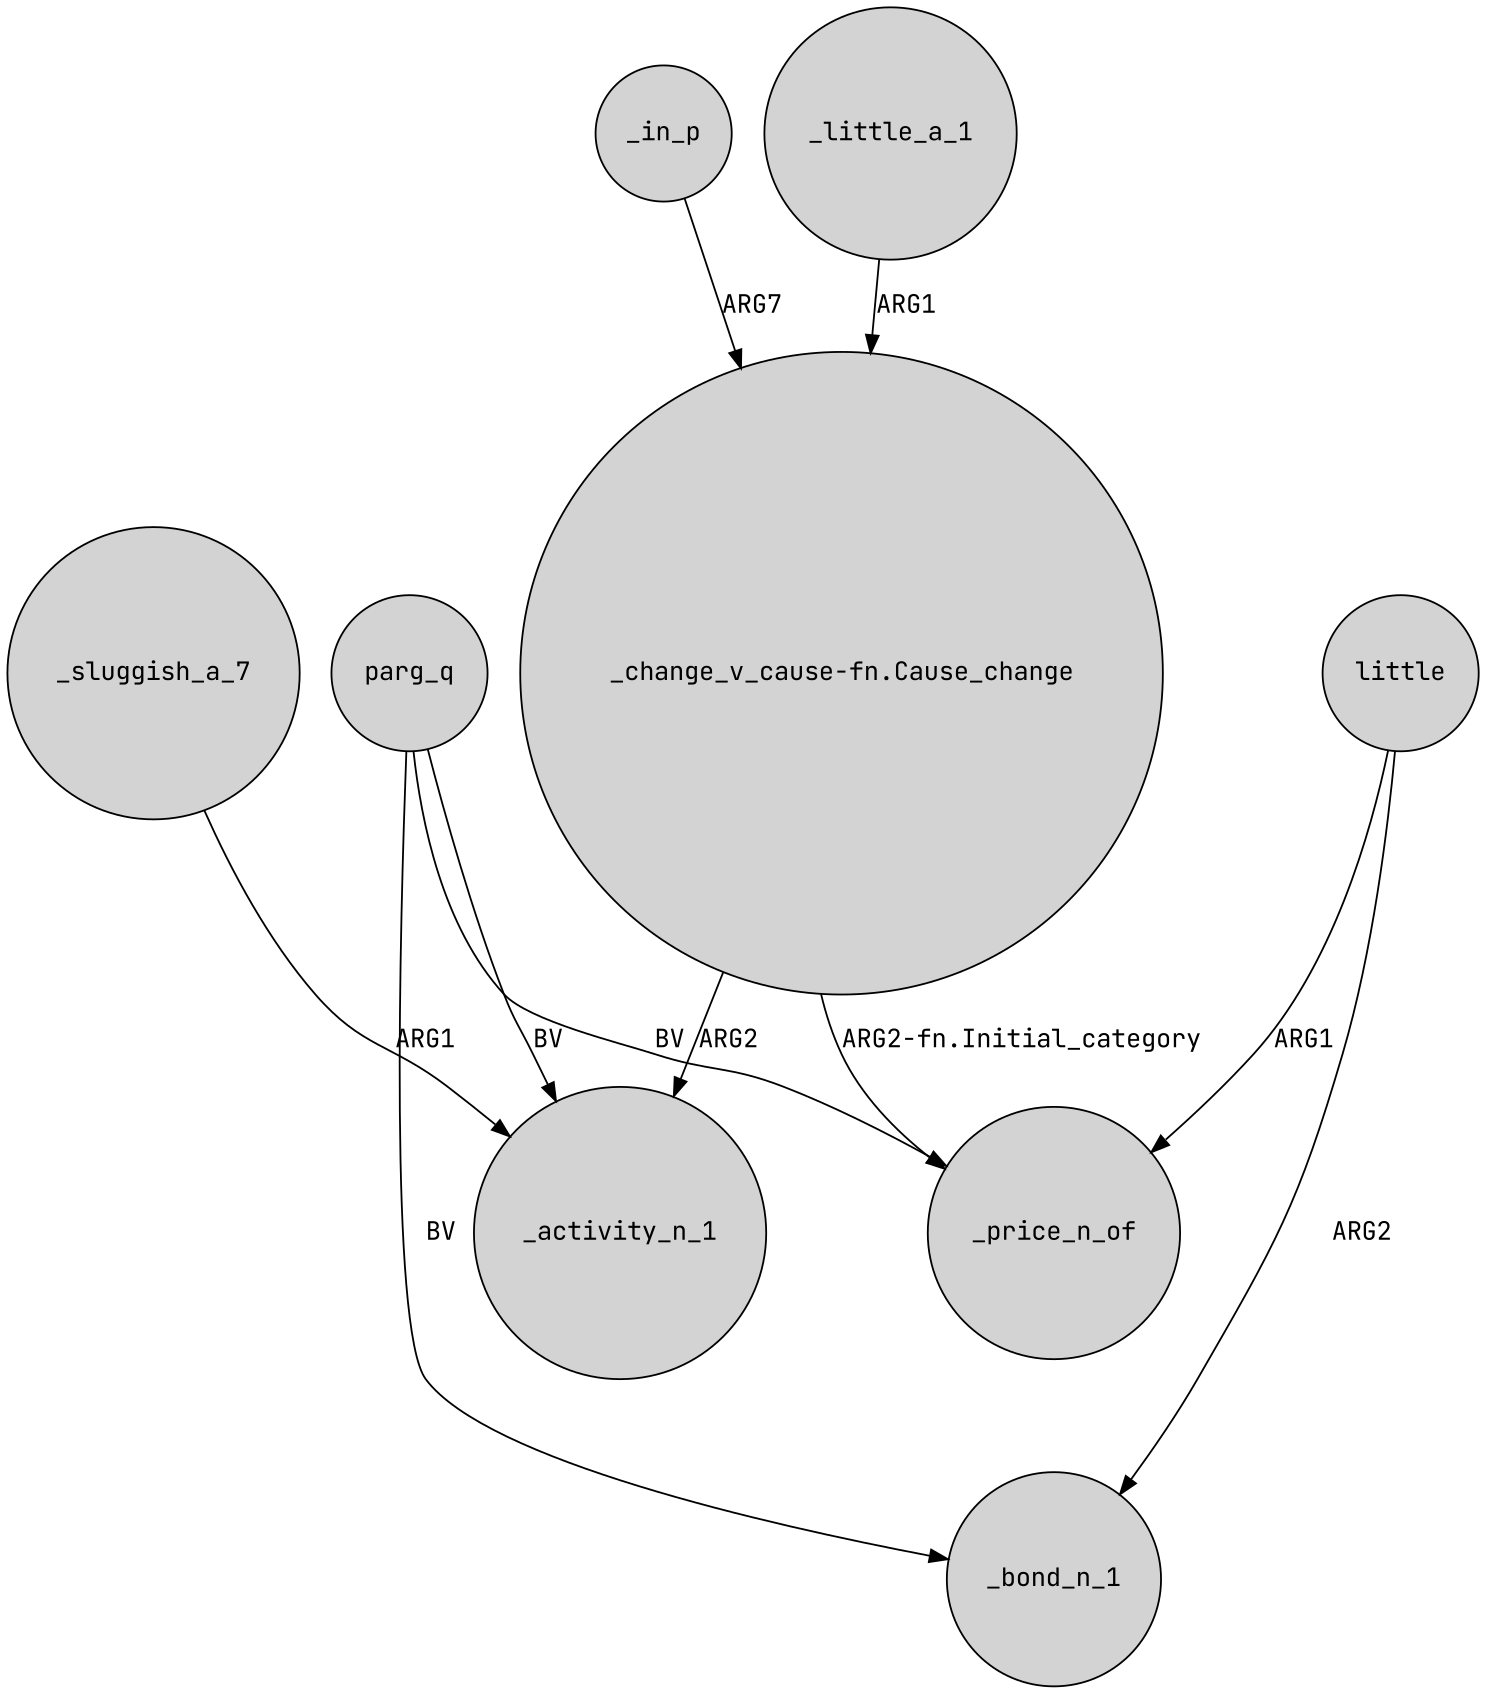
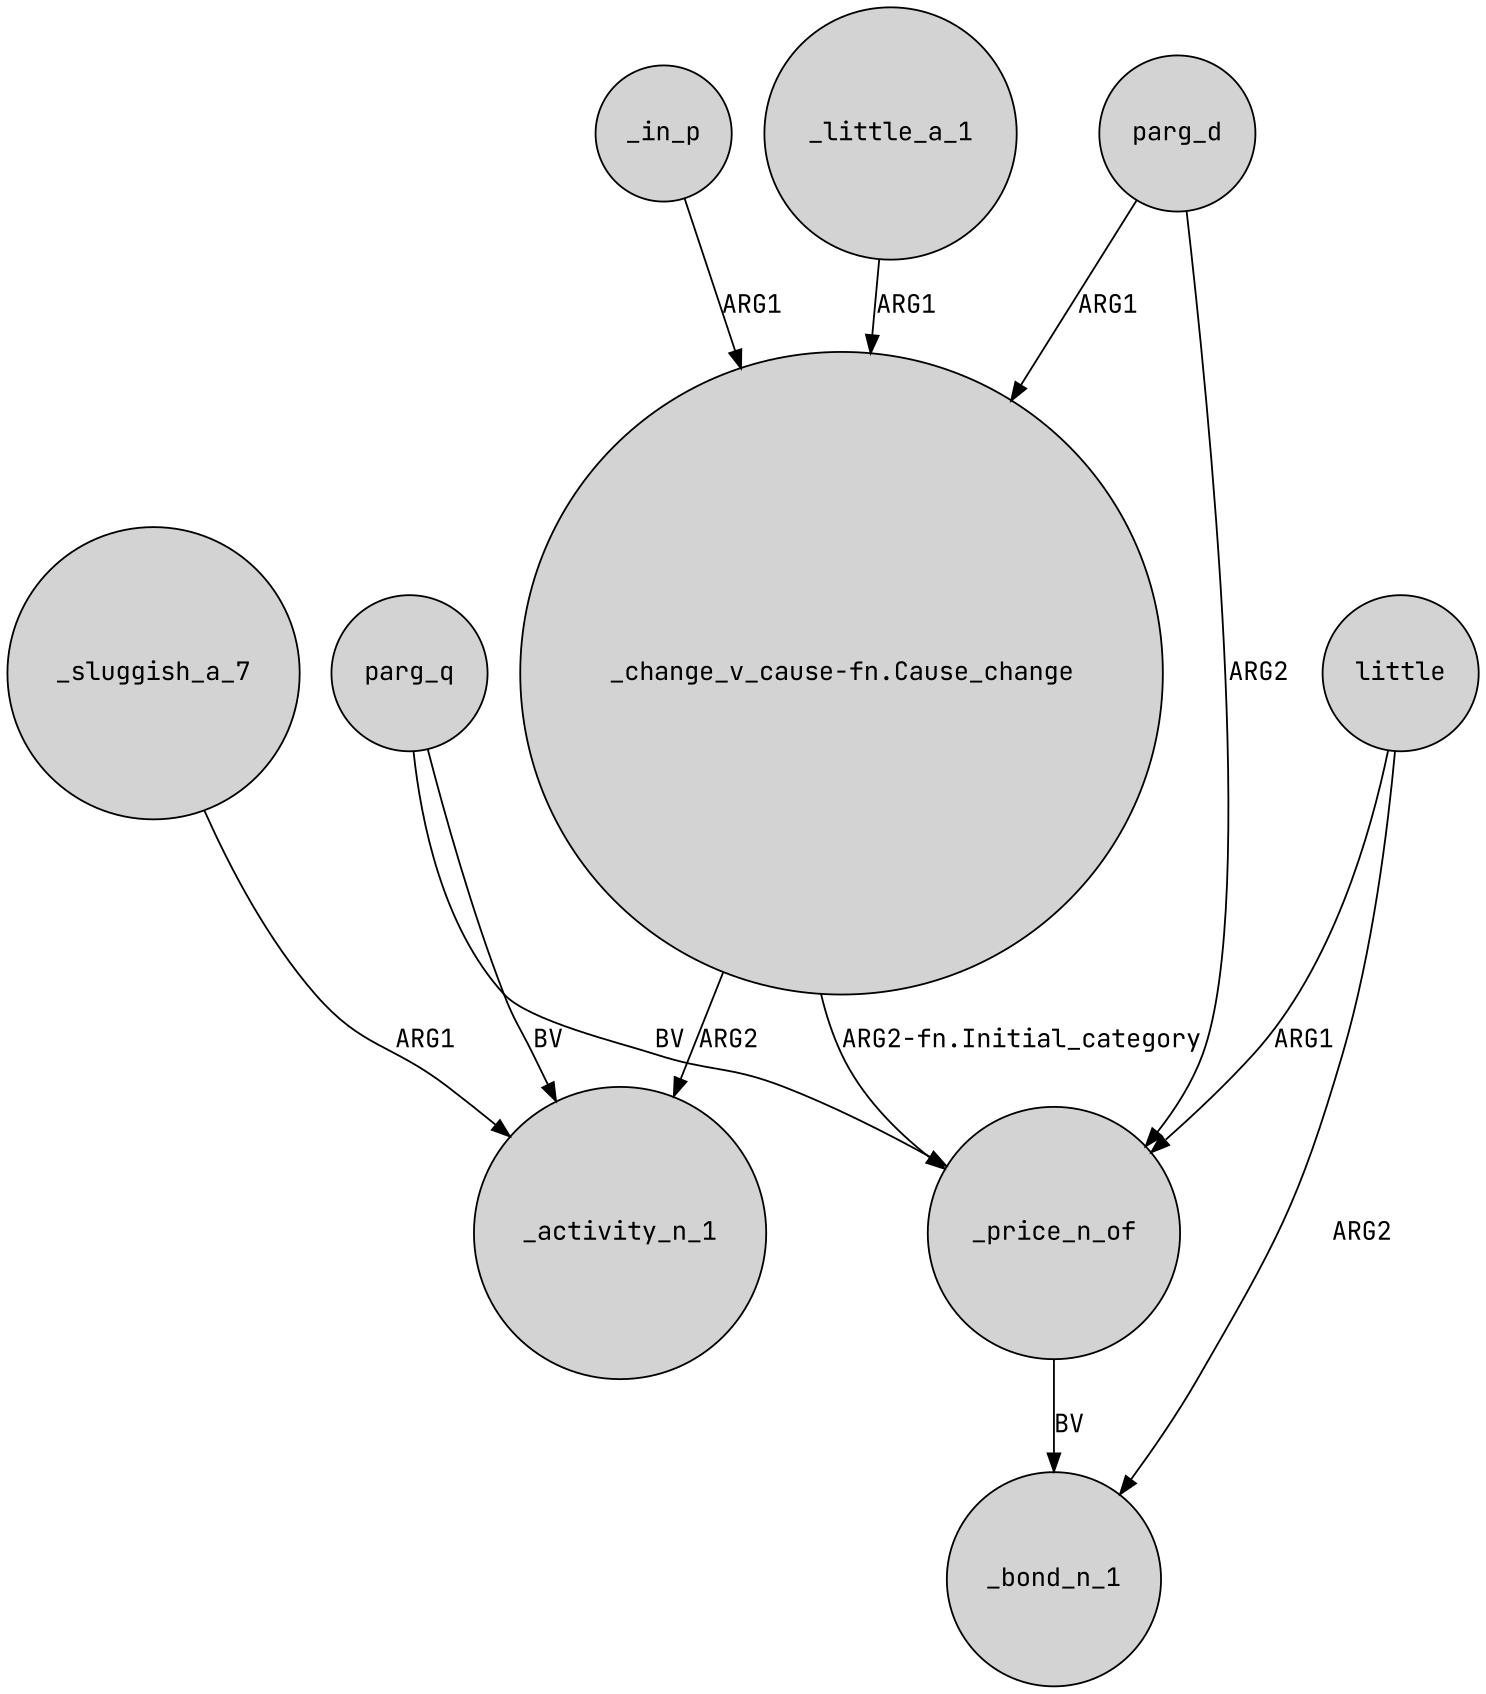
none -> (1177, 133)
(753, 306) -> (753, 306)
(413, 1336) -> (1054, 1406)
